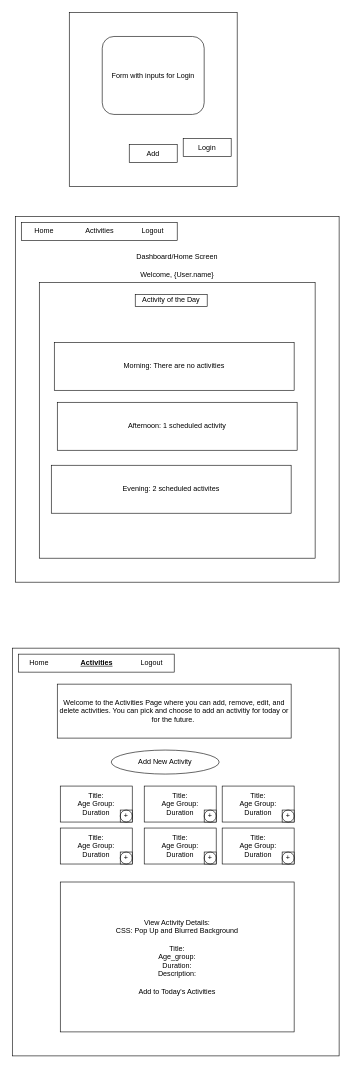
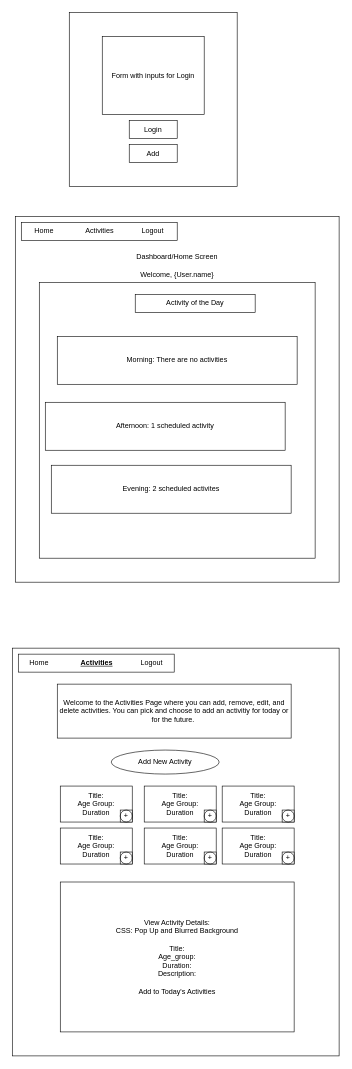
(153, 75) -> (153, 75)
(207, 147) -> (153, 129)
(171, 300) -> (195, 303)
(174, 366) -> (177, 360)
(177, 426) -> (165, 426)
